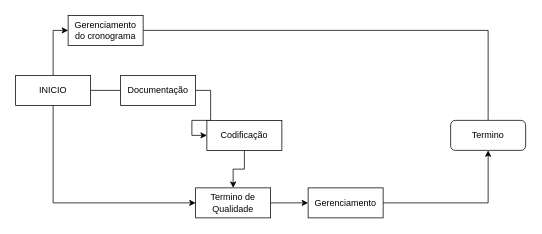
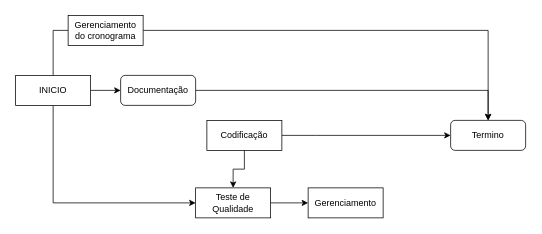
(61, 30) -> (63, 30)
(116, 90) -> (114, 90)
(158, 90) -> (158, 90)
(210, 114) -> (347, 90)
(488, 118) -> (488, 116)
none -> (363, 135)
(233, 203) -> (233, 203)
(488, 203) -> none
